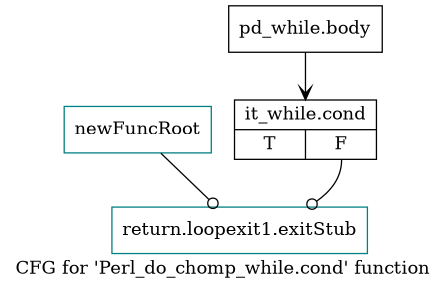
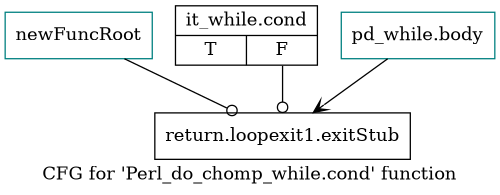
(305, 29) -> (418, 35)
(305, 70) -> (356, 82)
(240, 230) -> (283, 136)
